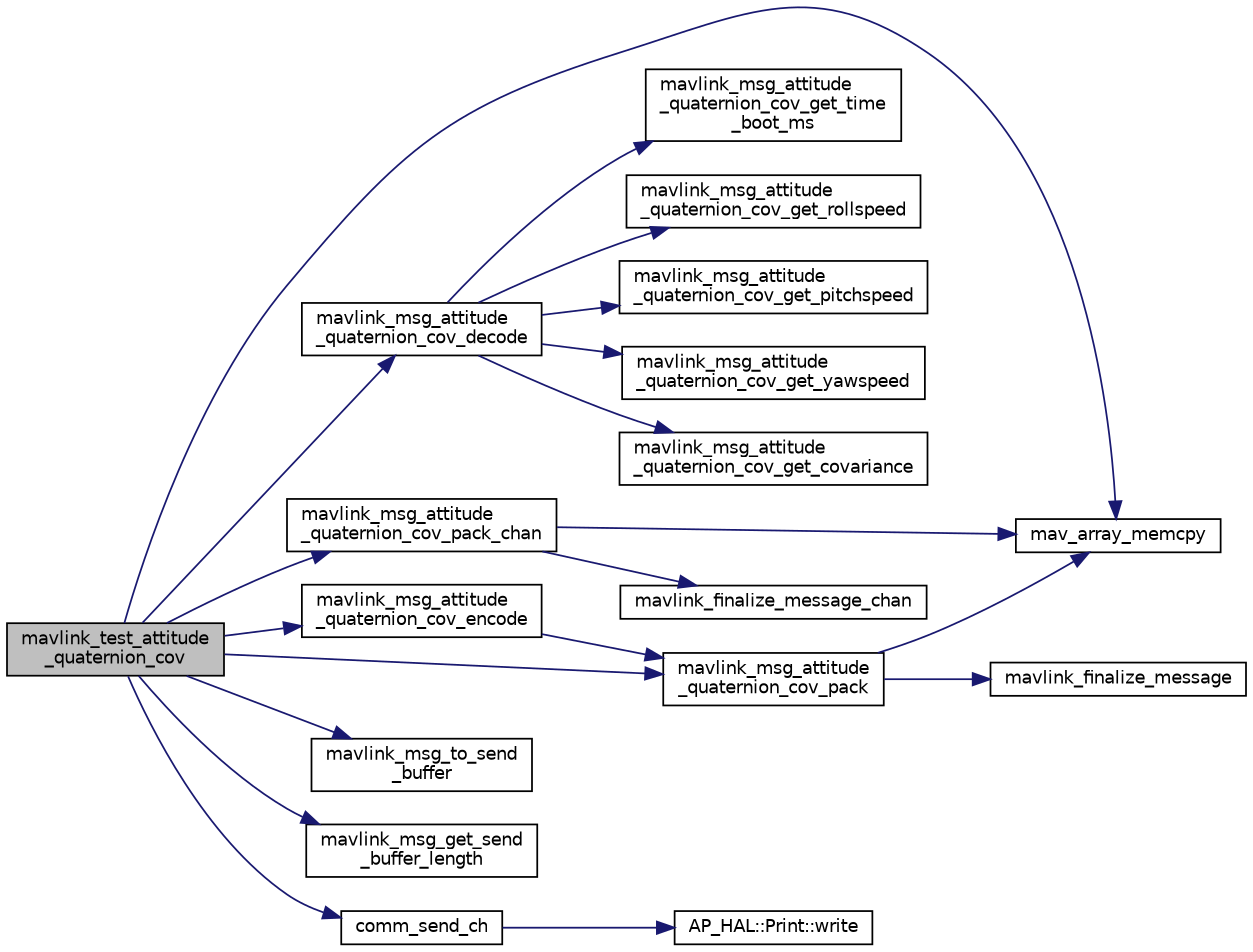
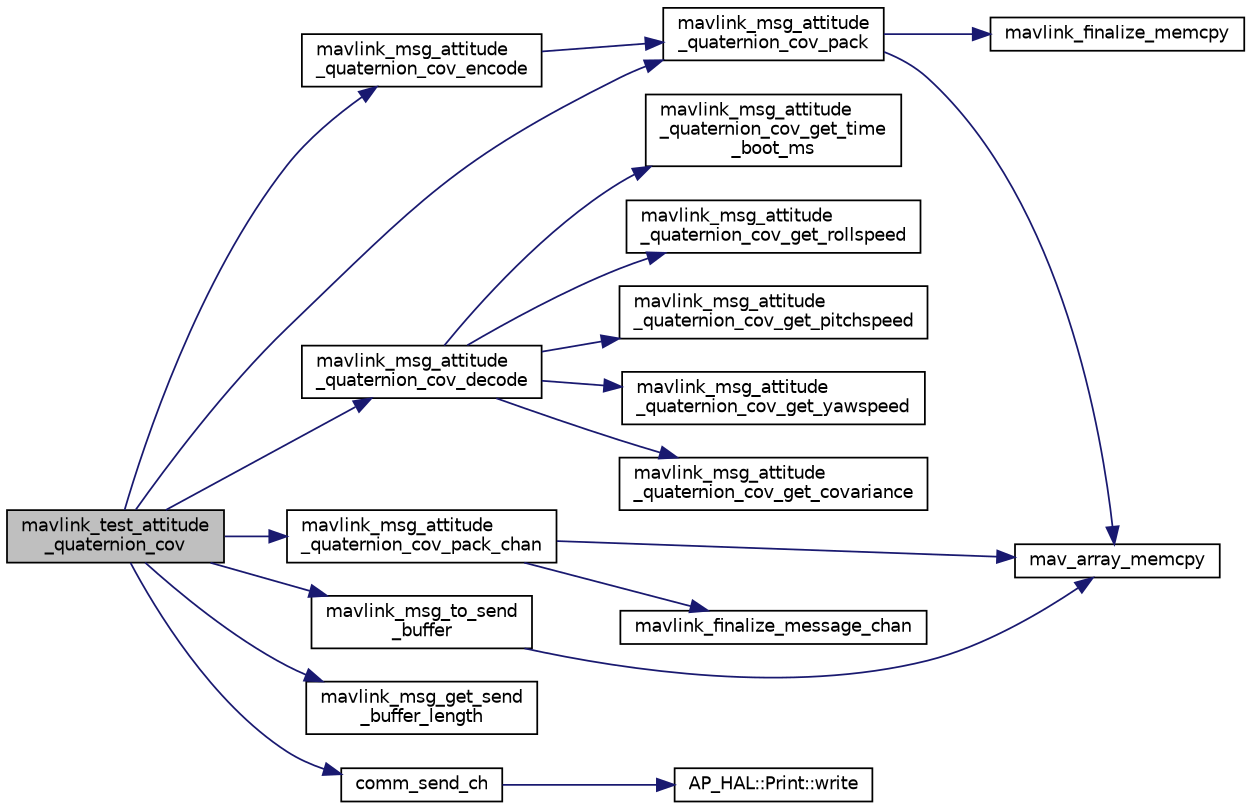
(636, 47) -> (810, 677)
(1118, 679) -> (1117, 34)
